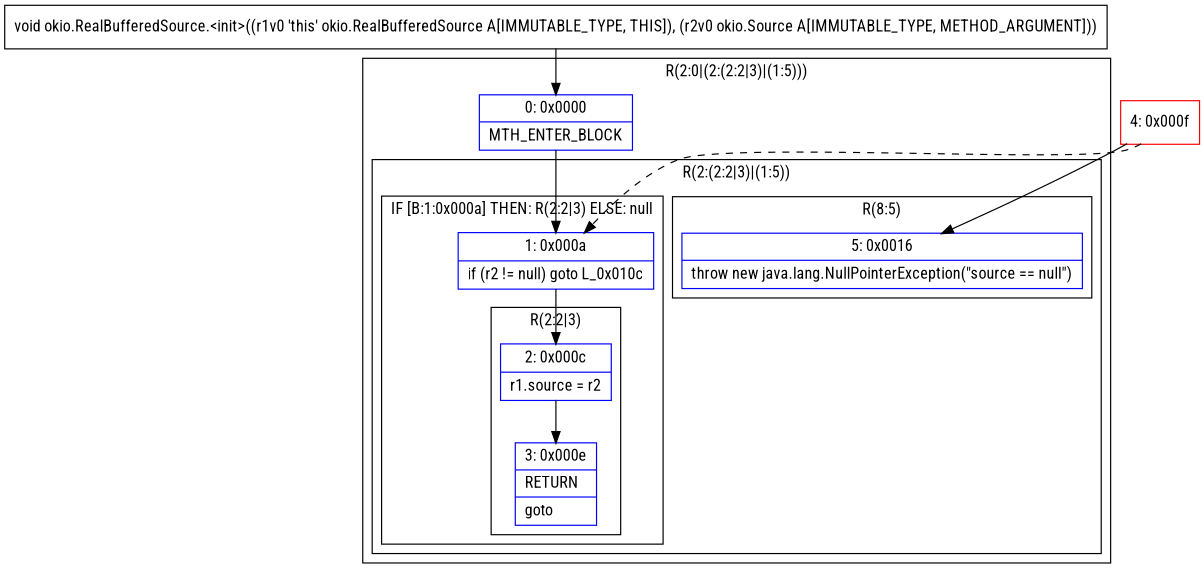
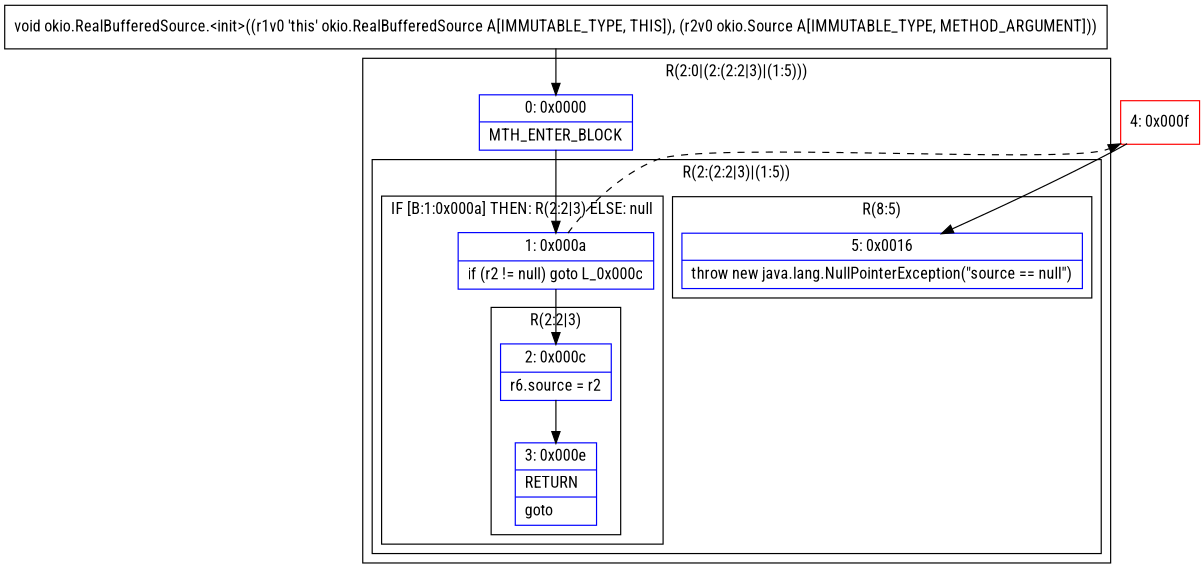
(842, 152) -> (825, 152)
(556, 274) -> (556, 274)
(556, 386) -> (556, 386)
